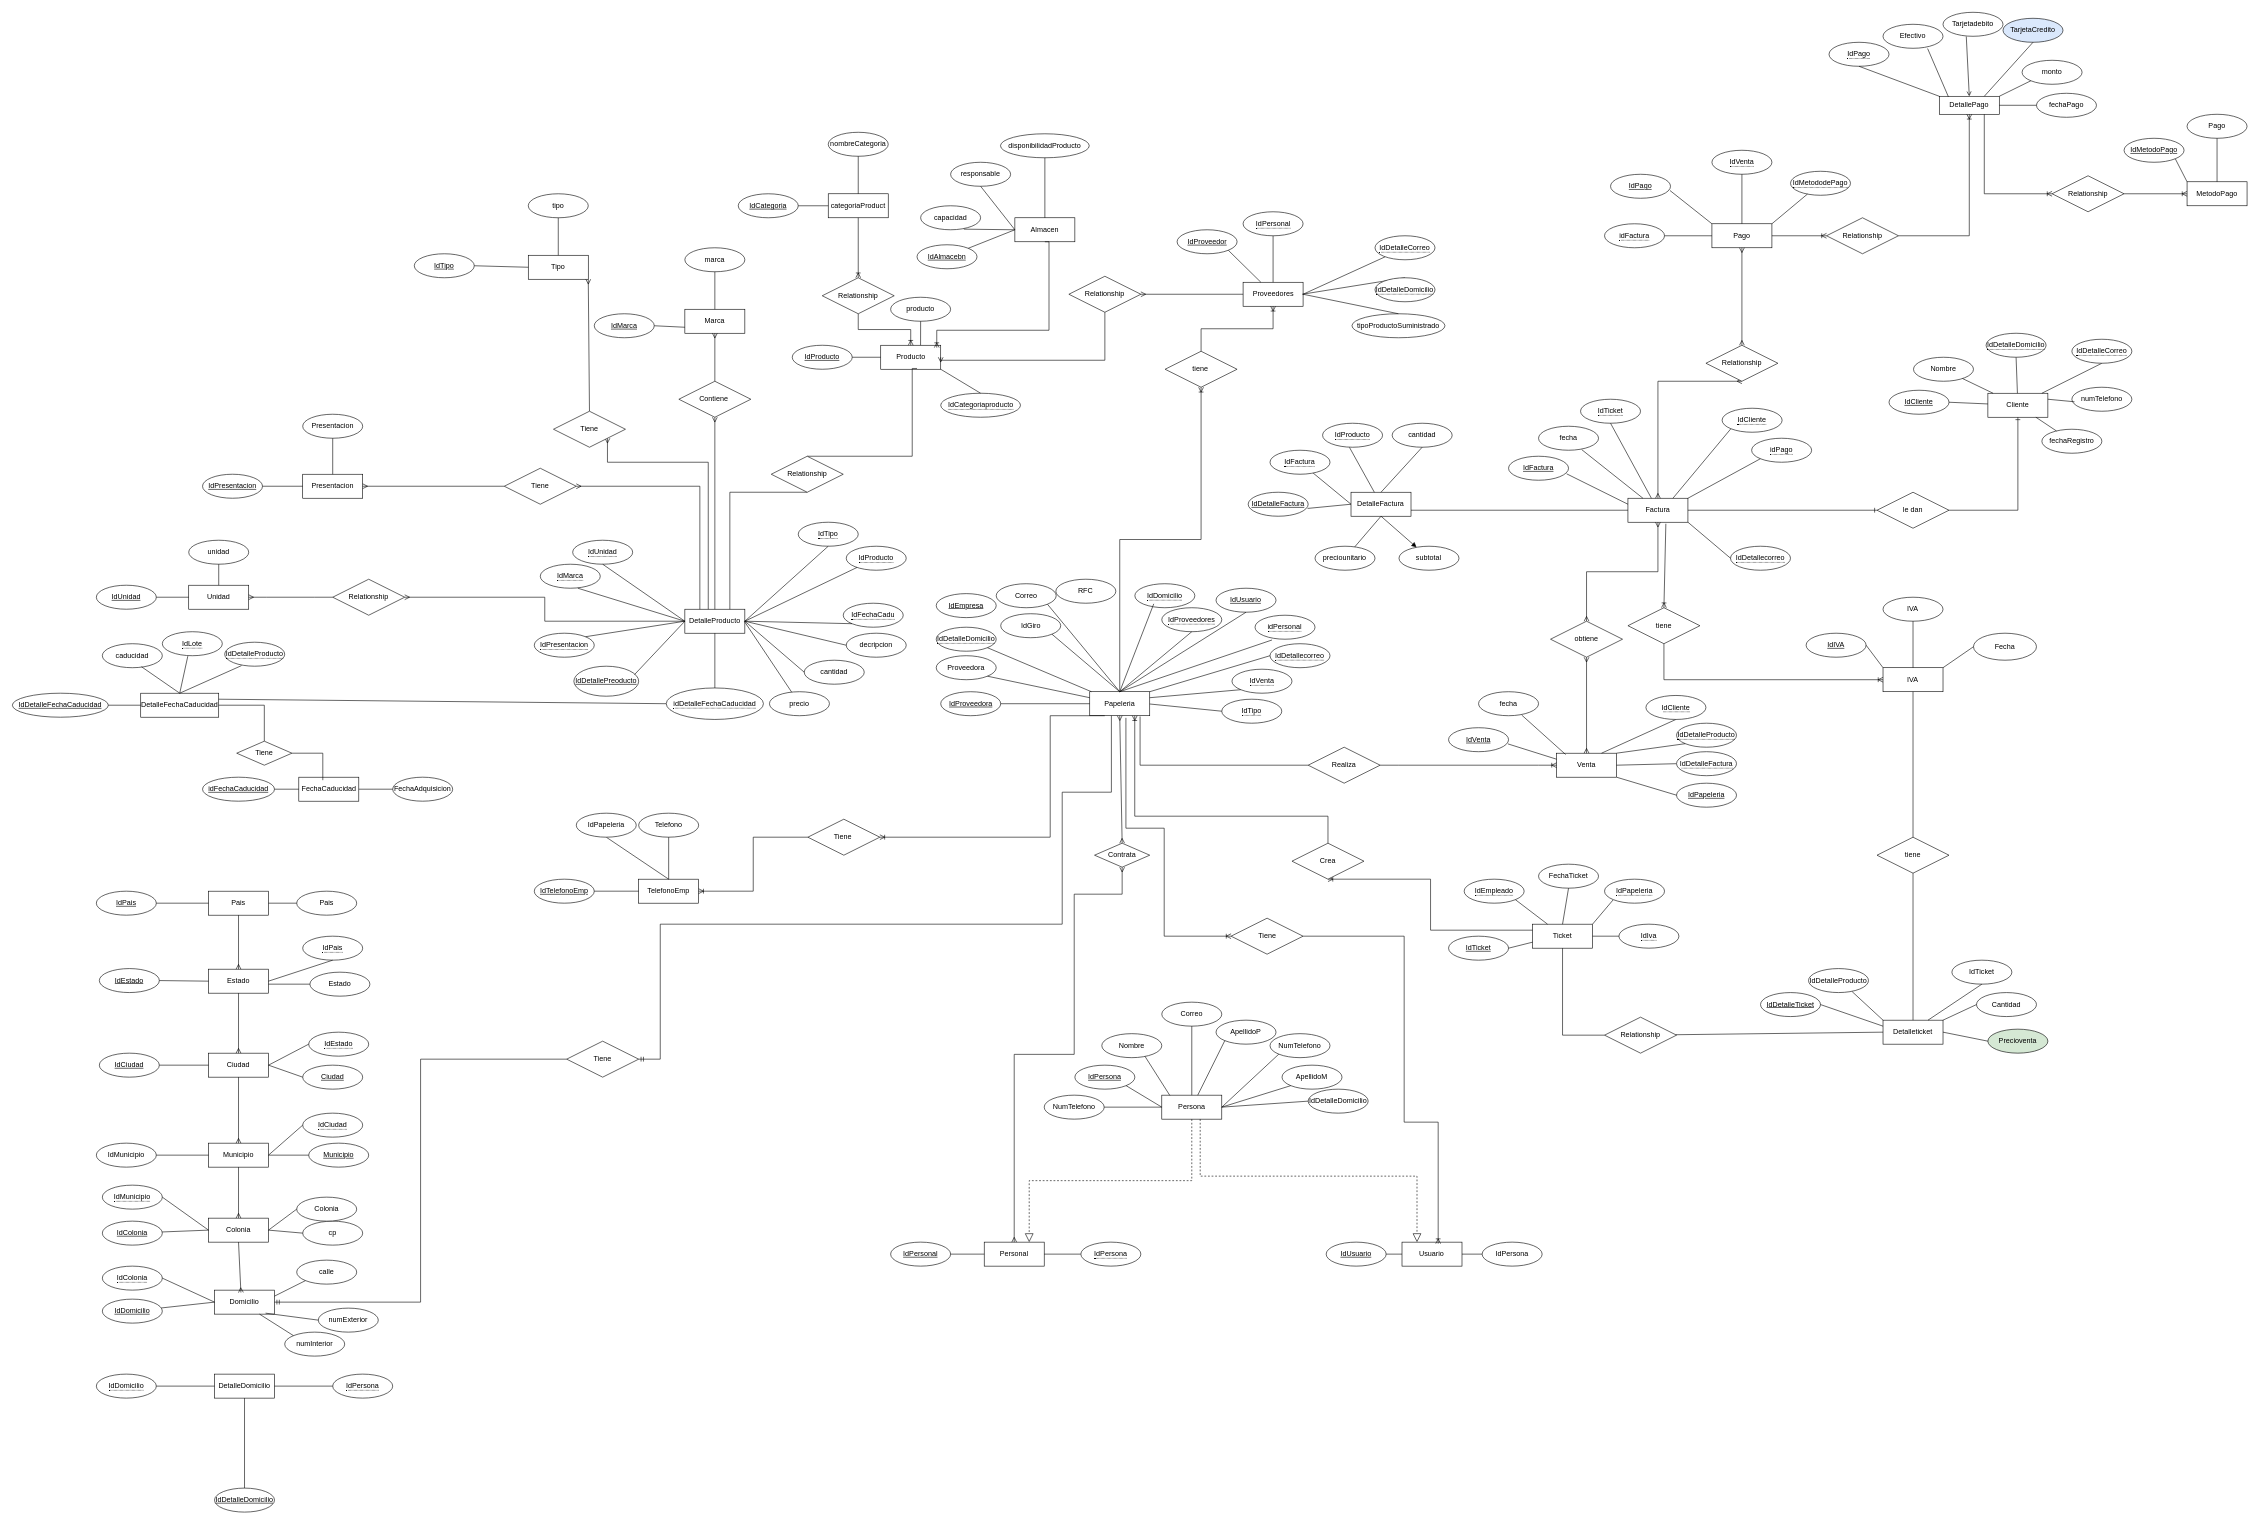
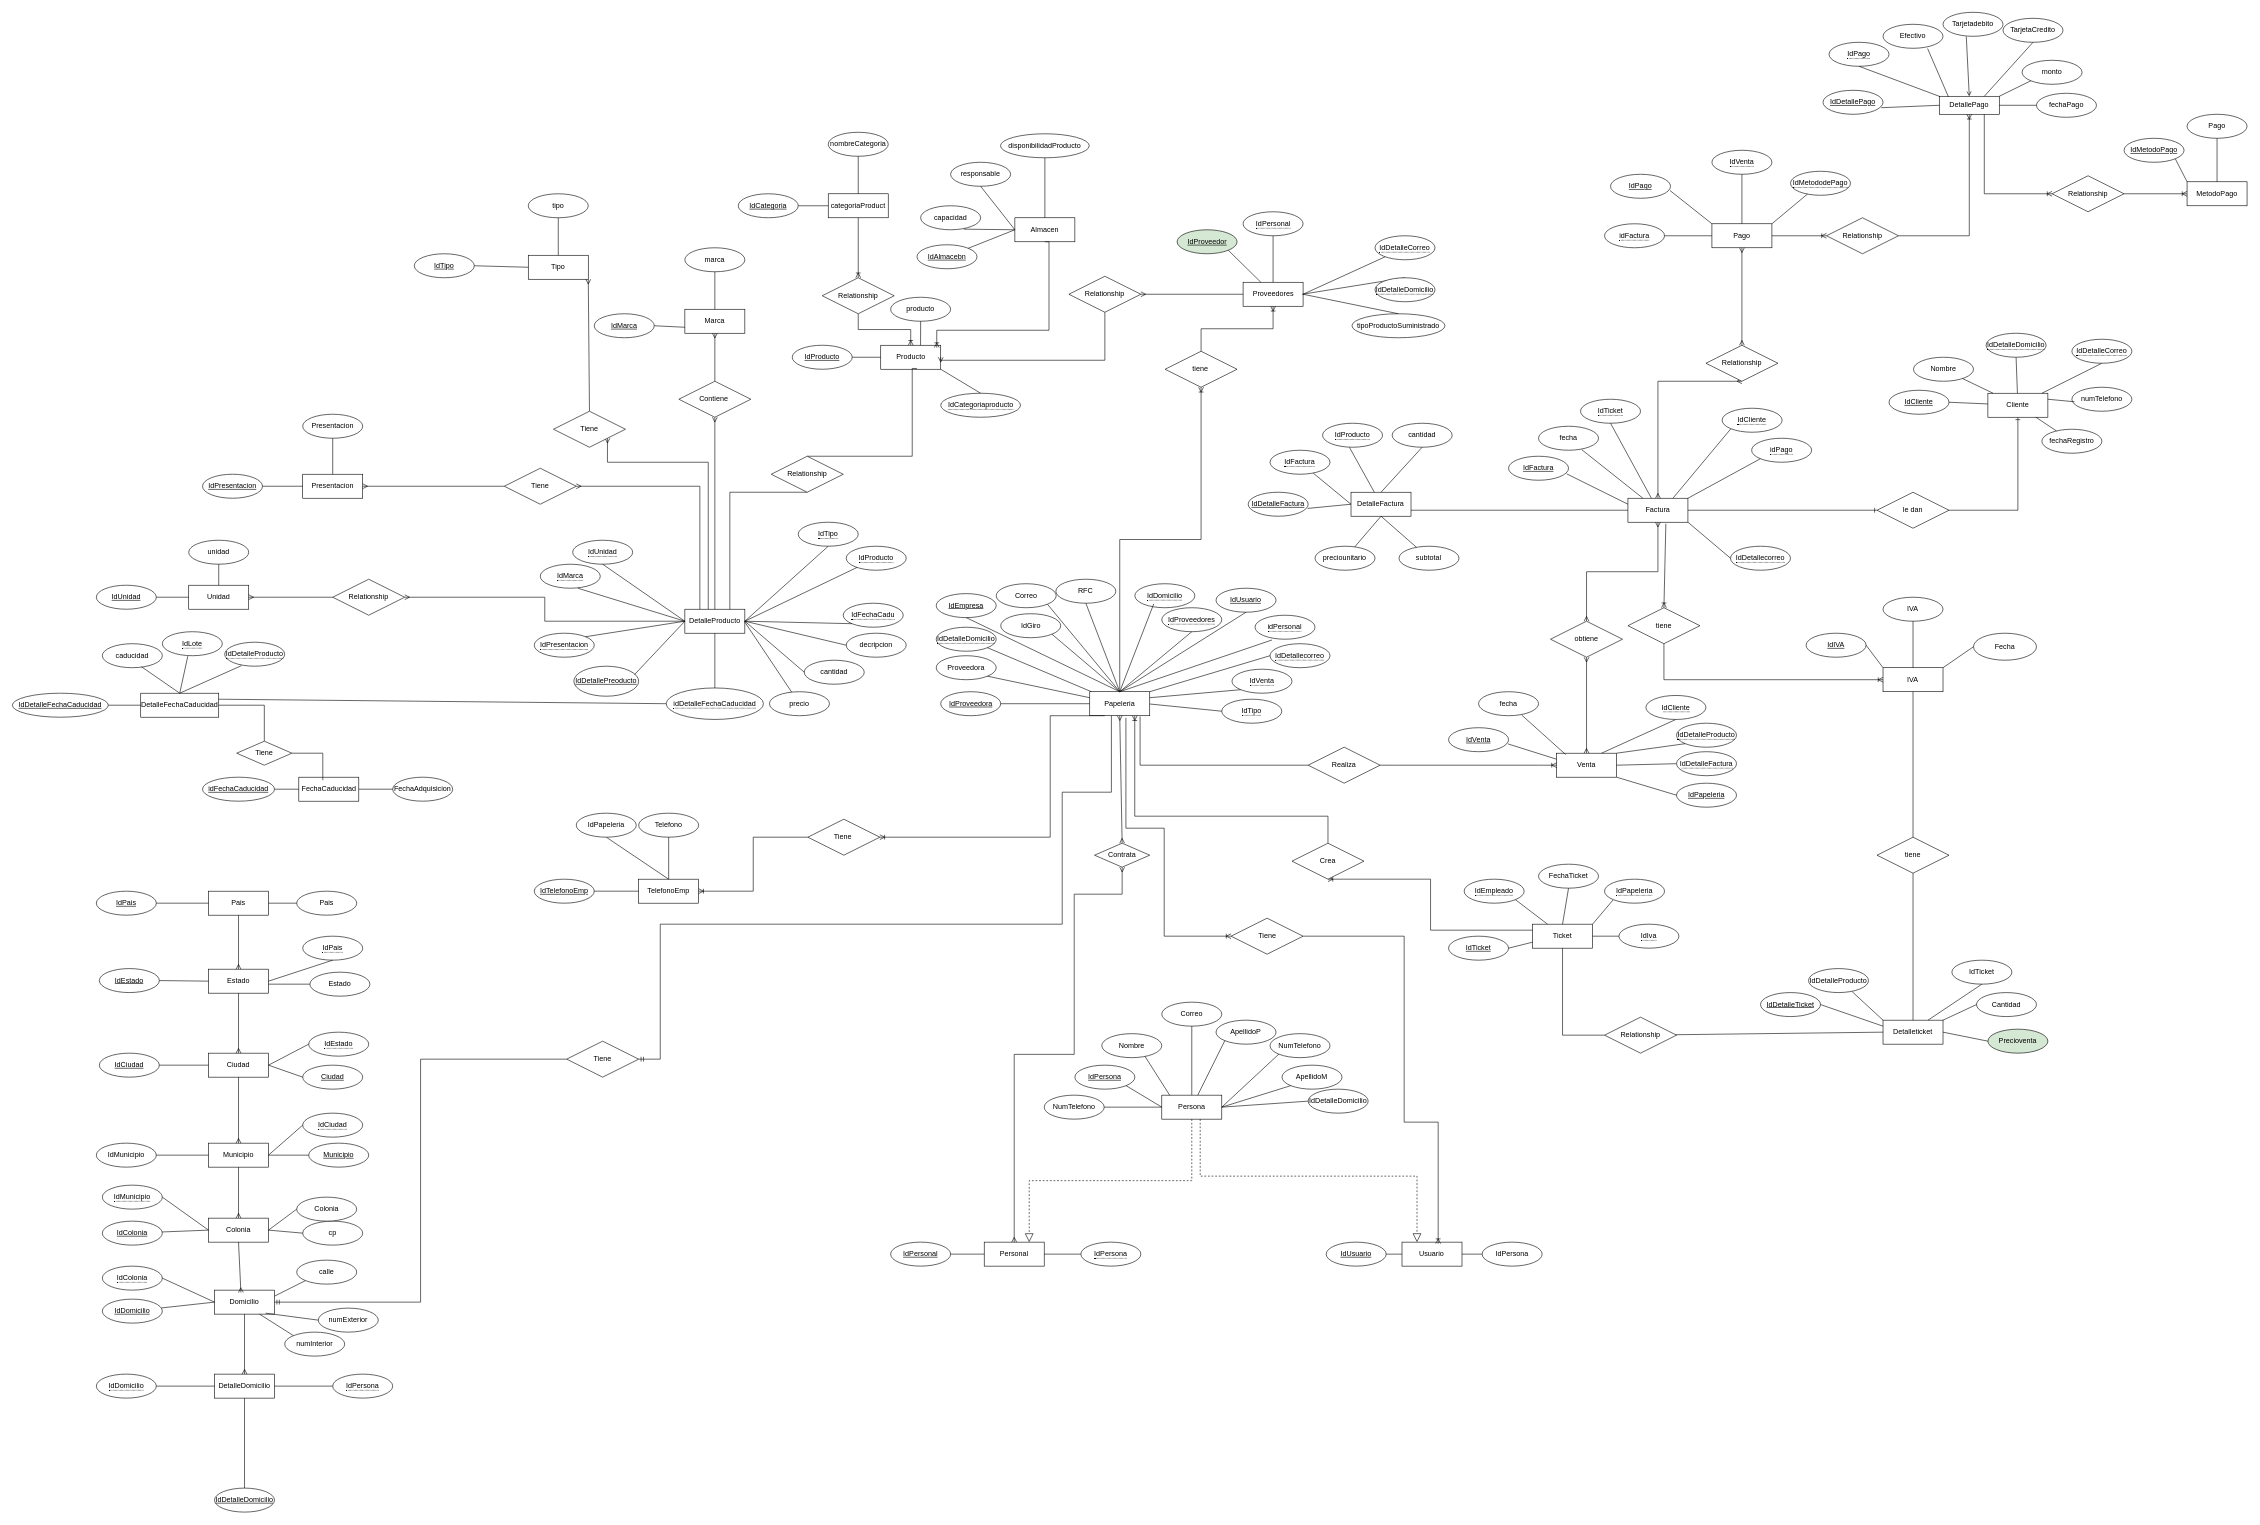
(2033, 30) -> (2033, 30)
none -> (1853, 102)
none -> (1910, 107)
(1207, 242) -> (1207, 242)
(1411, 543) -> (1414, 545)
none -> (1101, 644)
none -> (1040, 653)
none -> (245, 1344)
